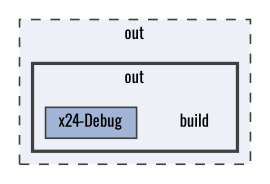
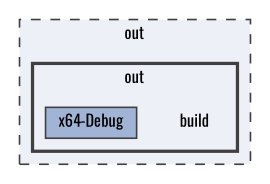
(91, 123) -> (91, 123)
